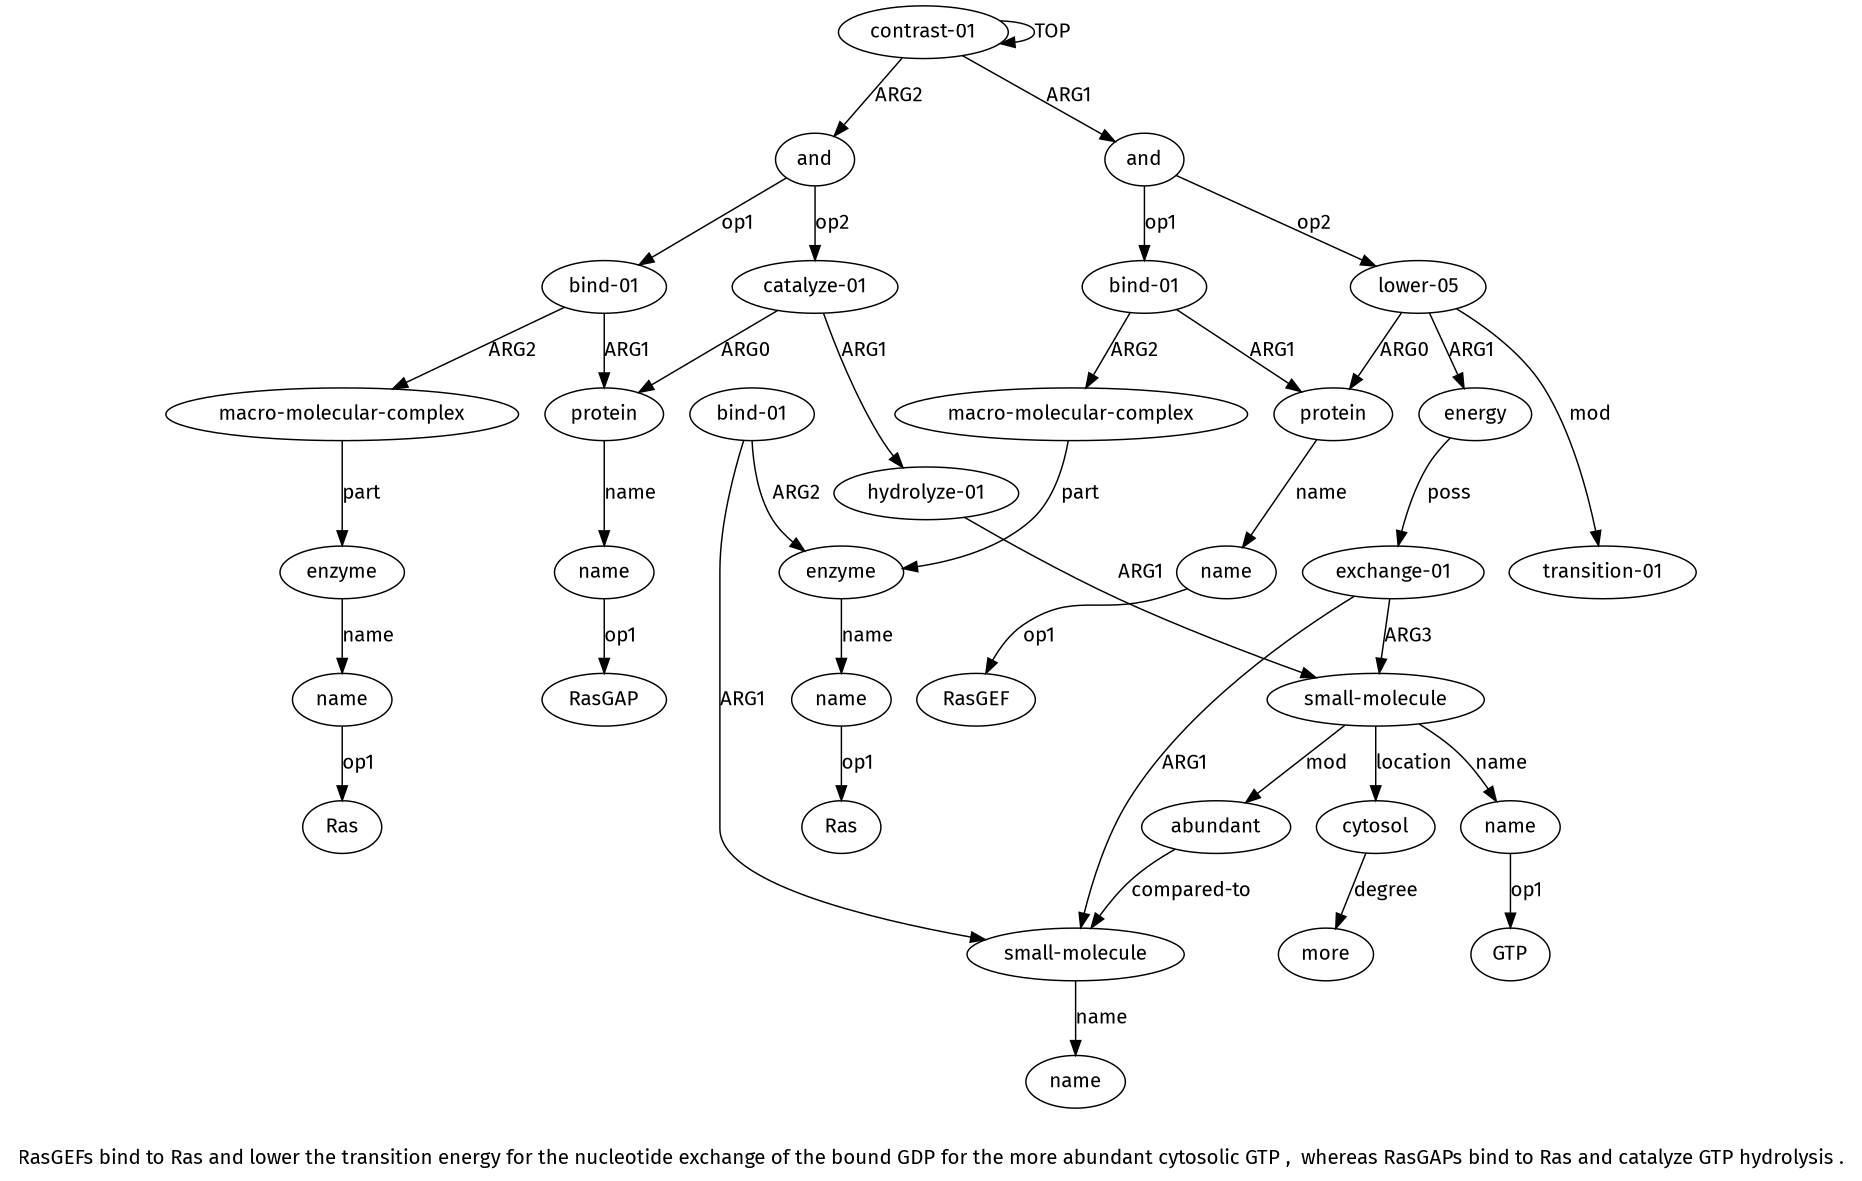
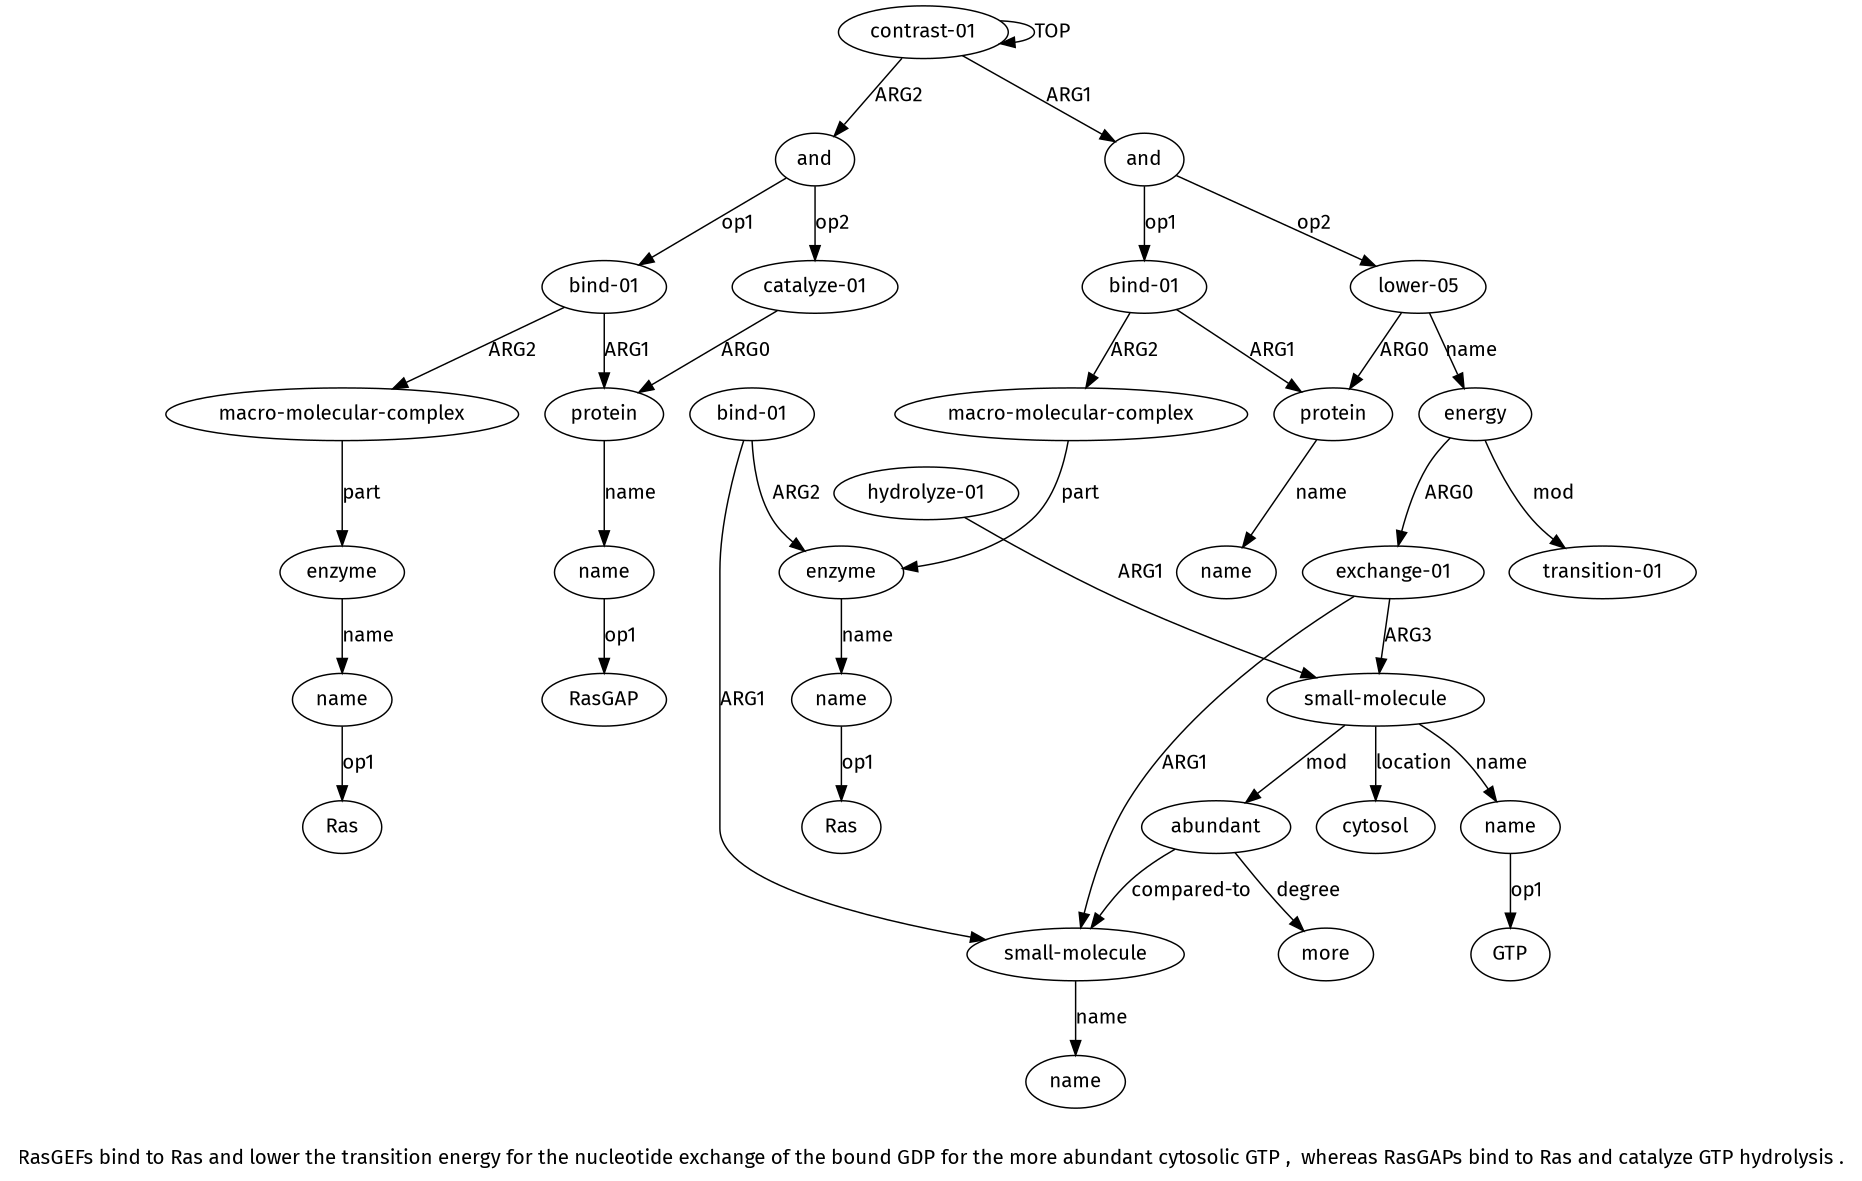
(1472, 351) -> (1472, 351)
(854, 387) -> none
(1552, 403) -> (1513, 494)
(1450, 493) -> (1450, 493)
(976, 700) -> none
(1354, 884) -> (1264, 887)
